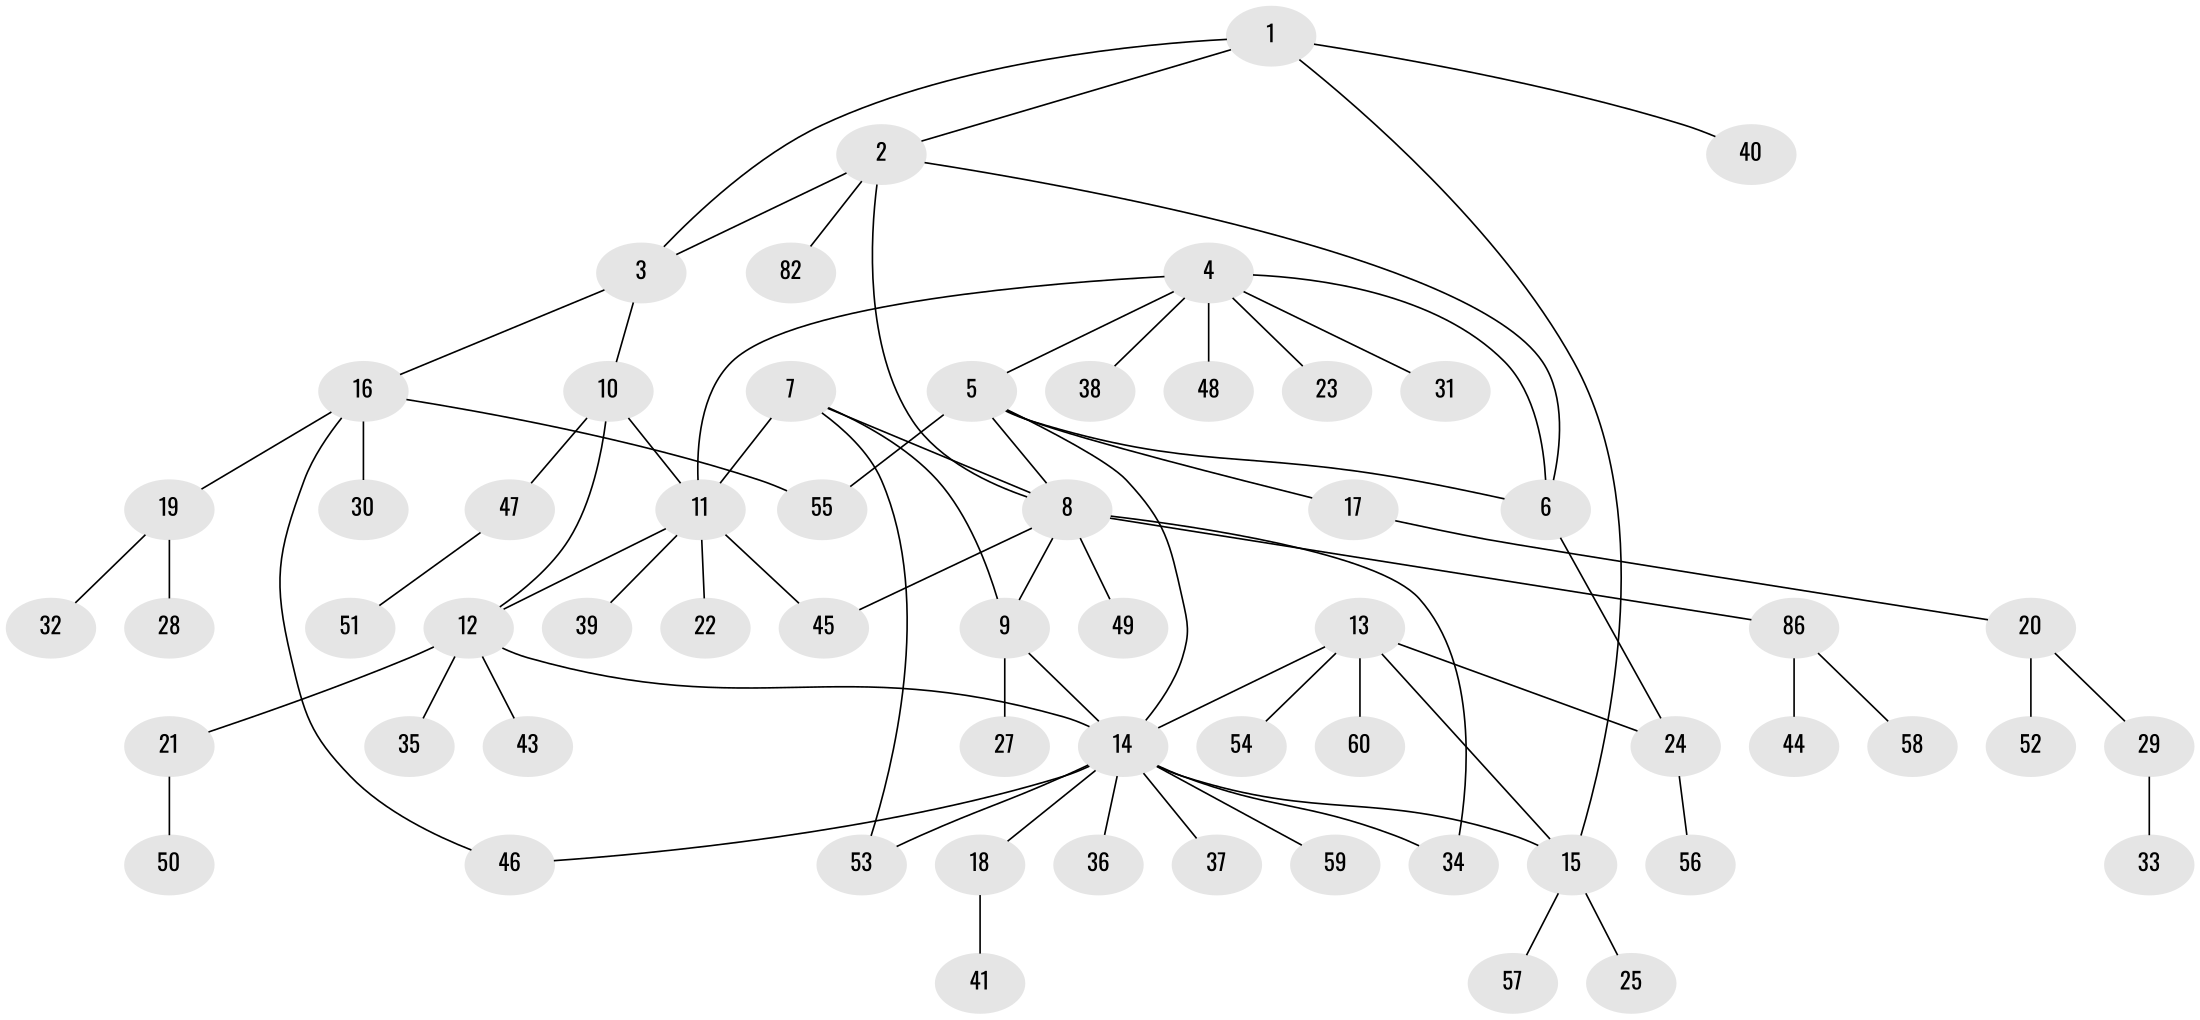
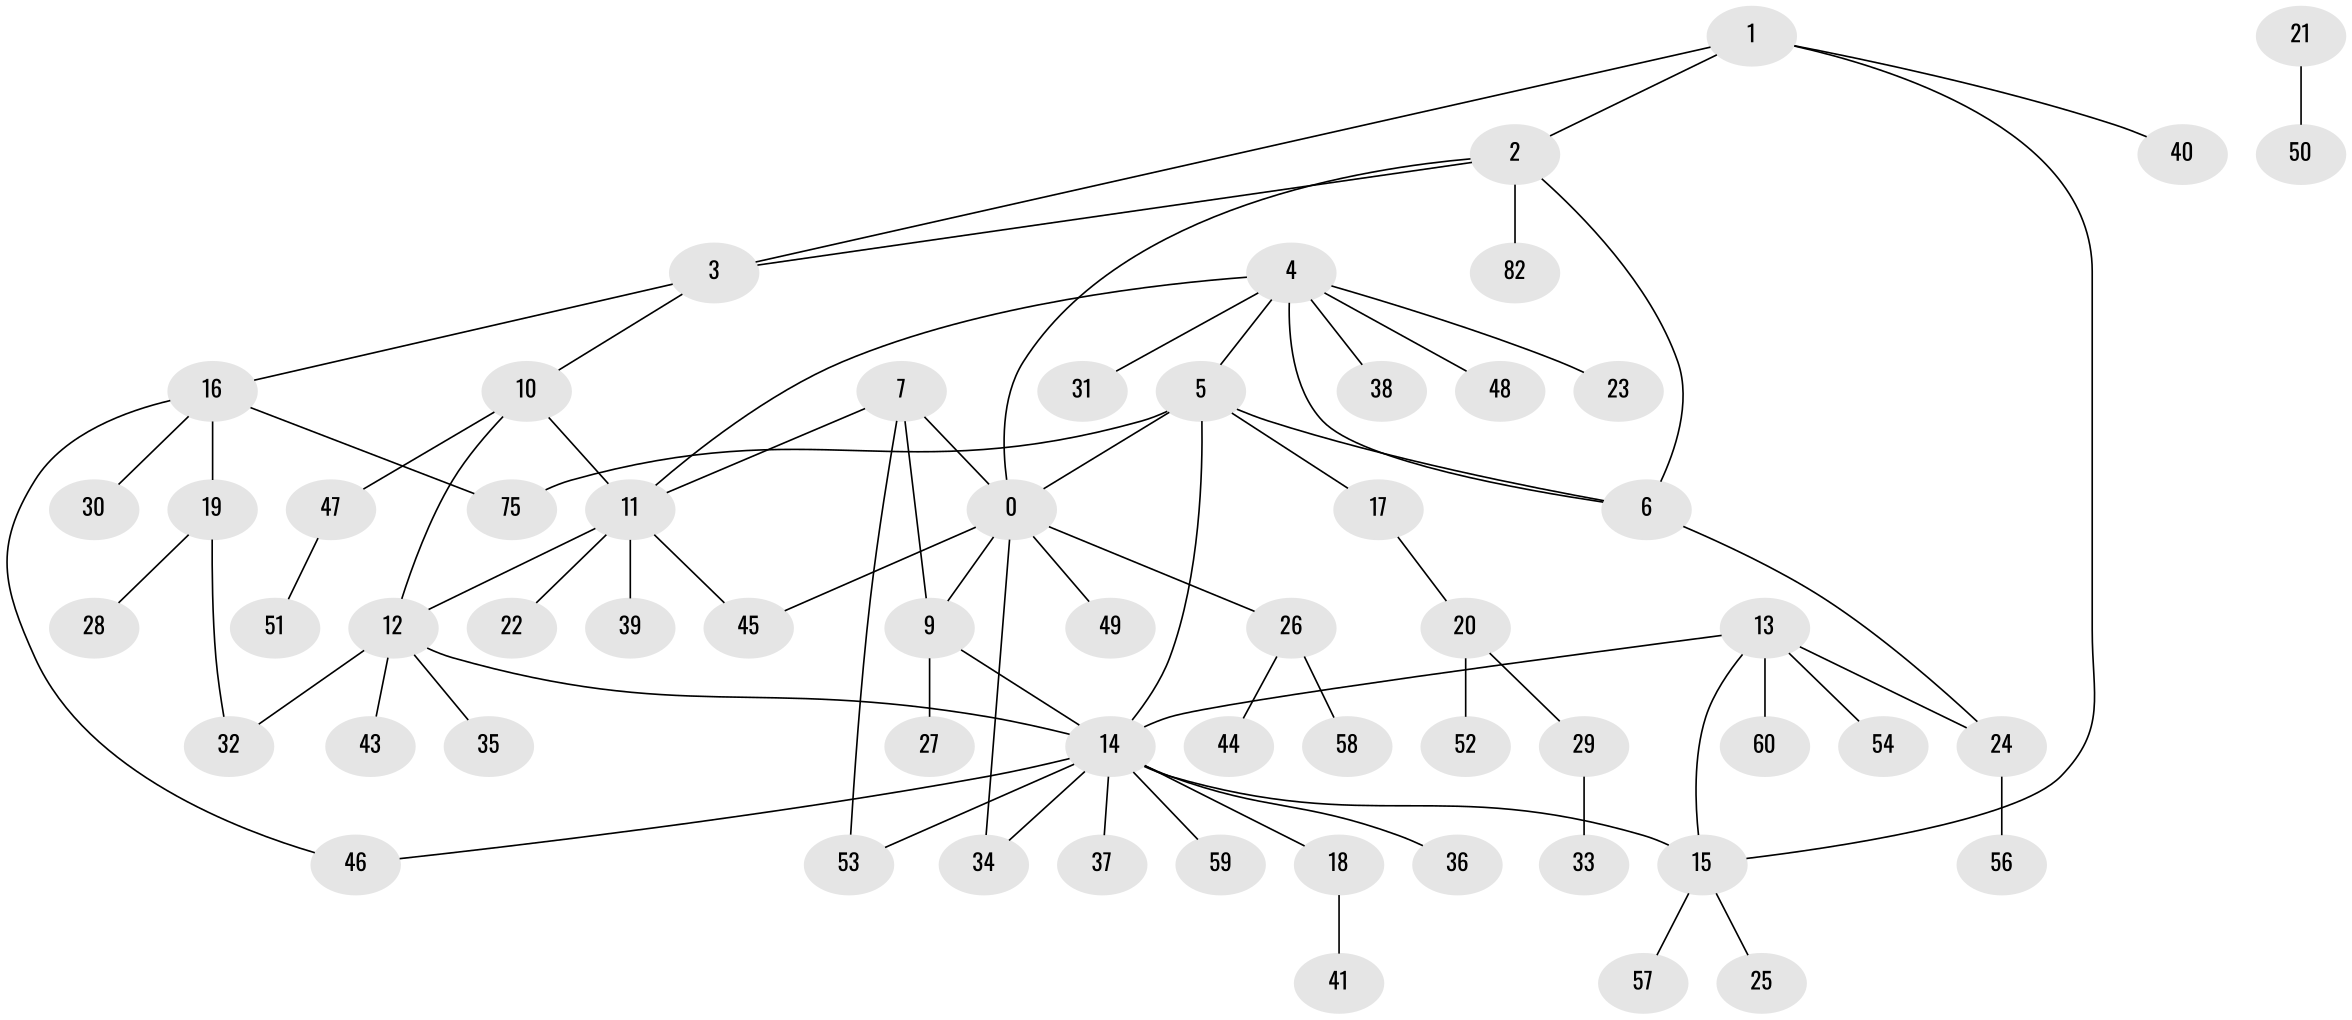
(822, 510) -> (512, 510)
(1067, 510) -> (1012, 510)
(1794, 628) -> (1291, 628)
(322, 692) -> (311, 687)
